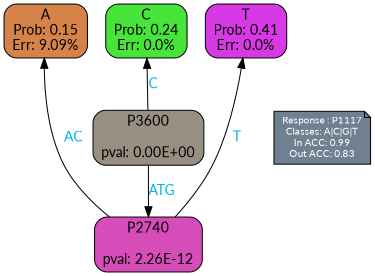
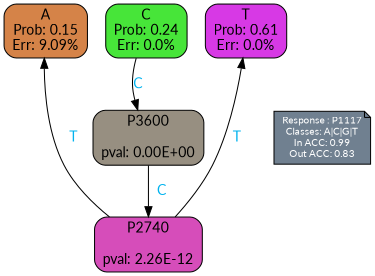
(246, 31) -> (246, 31)
(148, 89) -> (133, 79)
(74, 138) -> (74, 138)
(162, 191) -> (162, 191)
